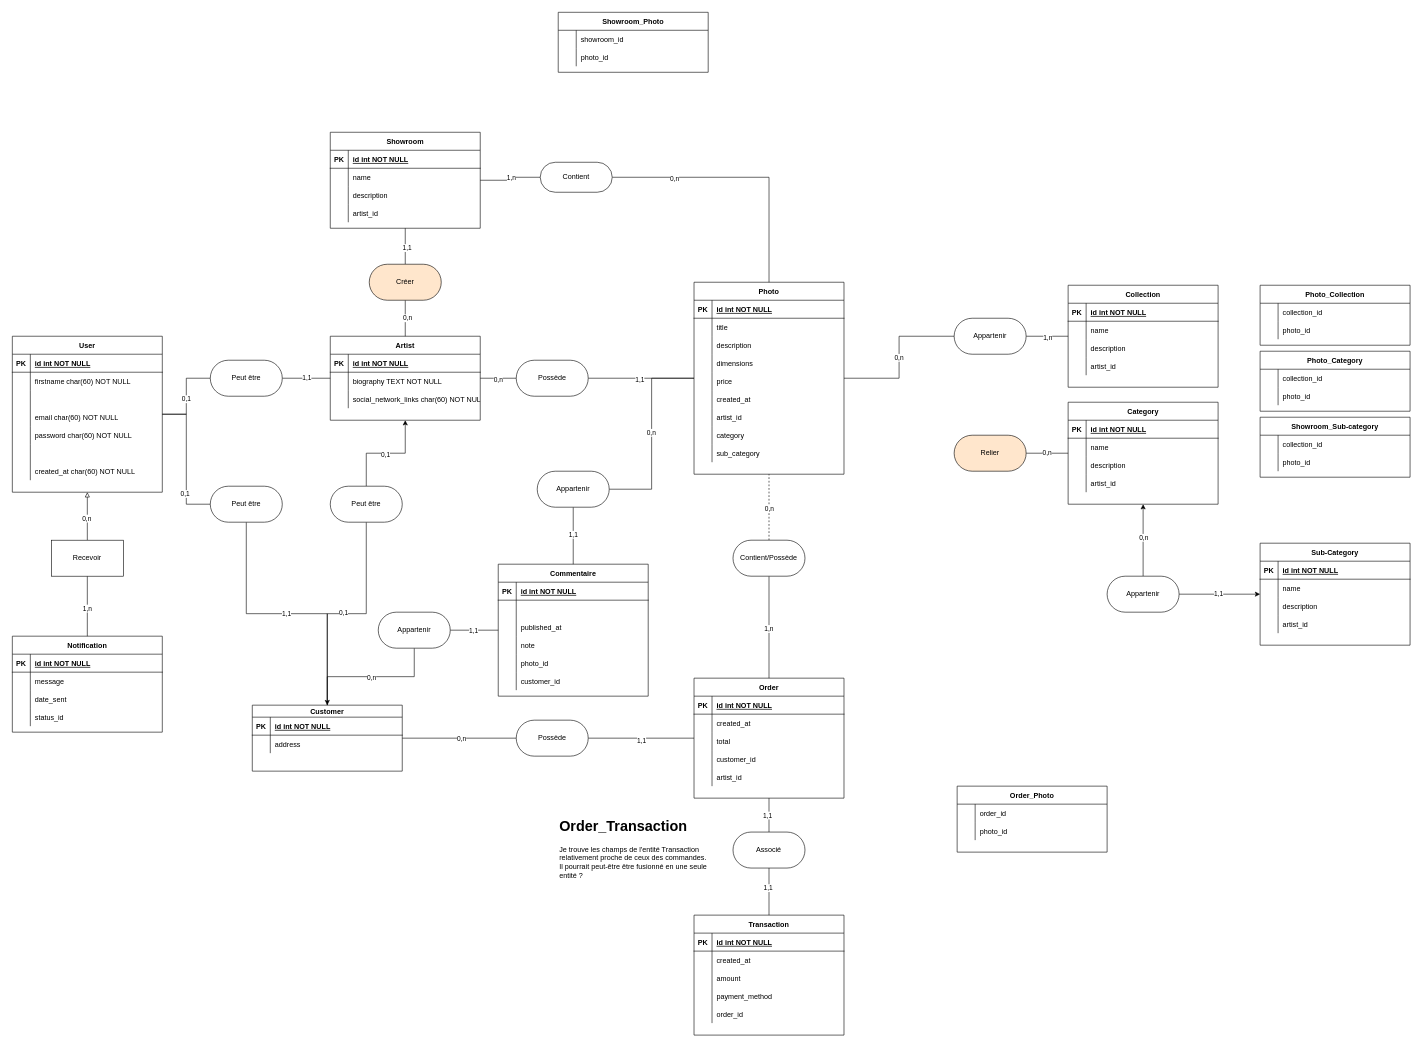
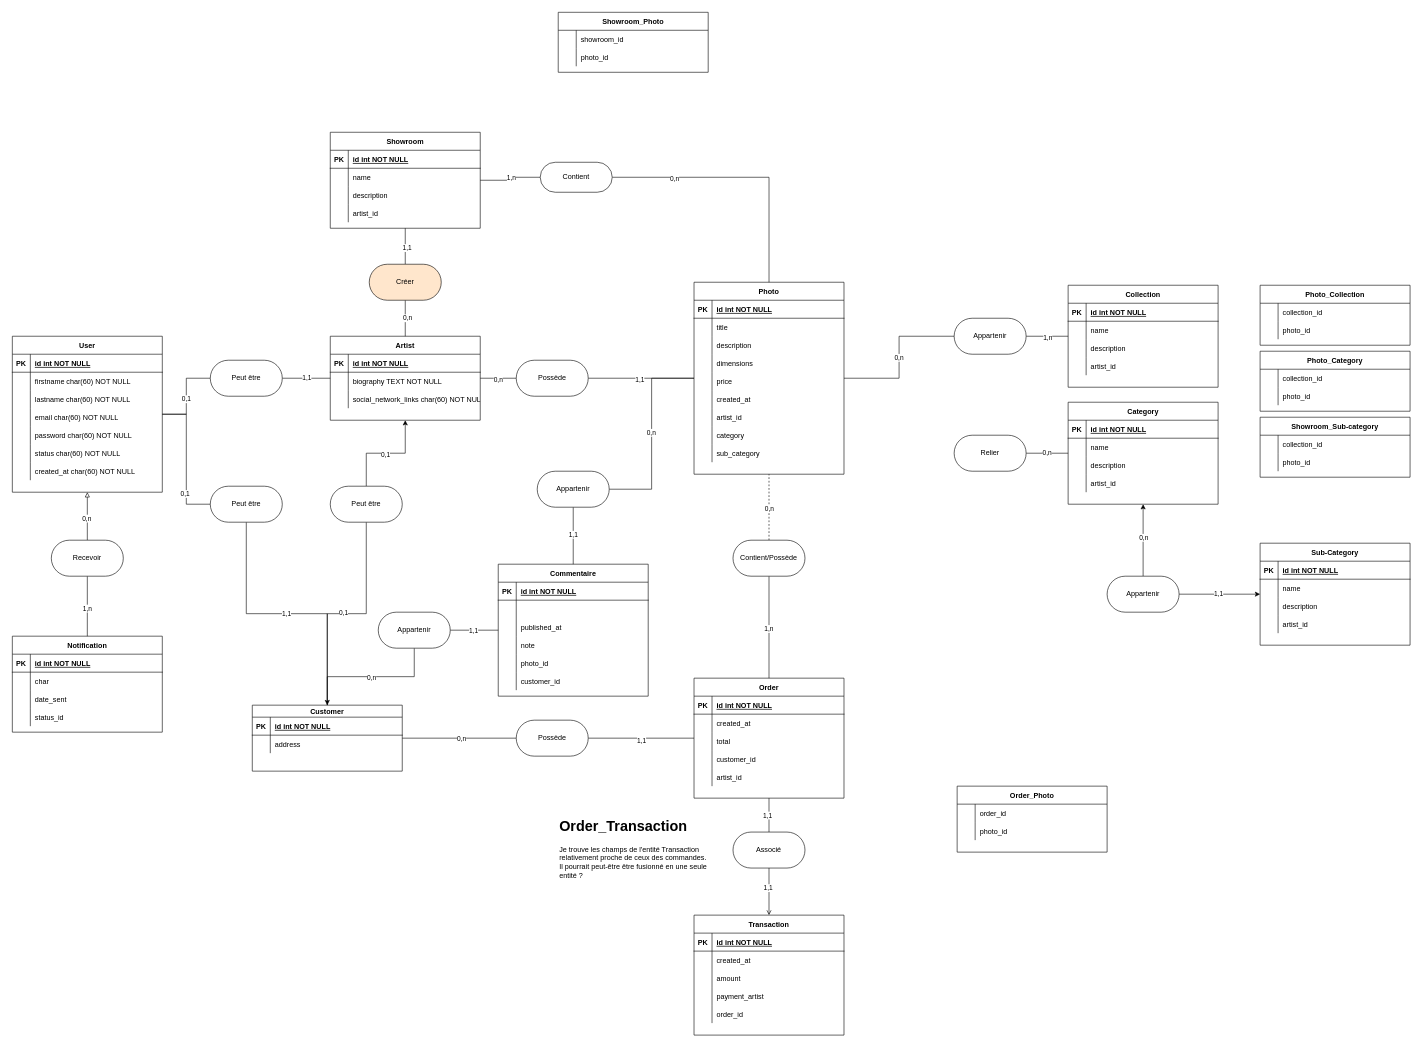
none -> (96, 399)
none -> (96, 453)
(990, 453) -> (990, 453)
(87, 558) -> (87, 558)
(49, 682) -> (43, 682)
(769, 912) -> (769, 911)
(745, 997) -> (744, 997)
